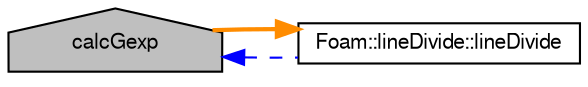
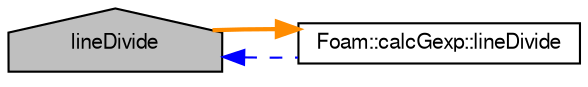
(115, 43) -> (115, 43)
(439, 43) -> (439, 43)
